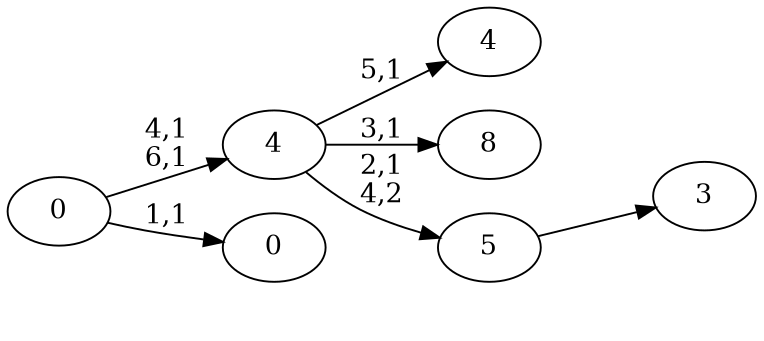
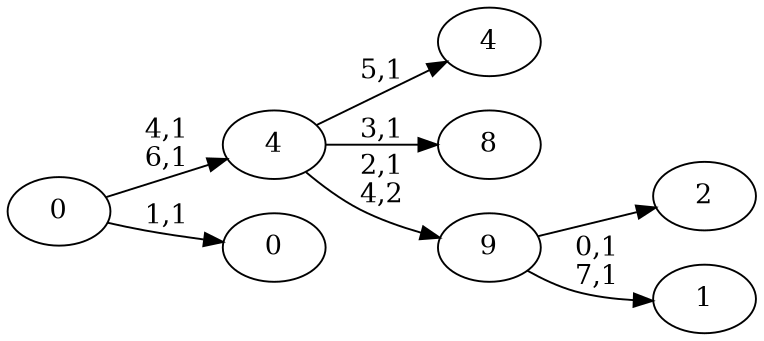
(705, 196) -> (705, 196)
(489, 248) -> (489, 248)
none -> (705, 299)
